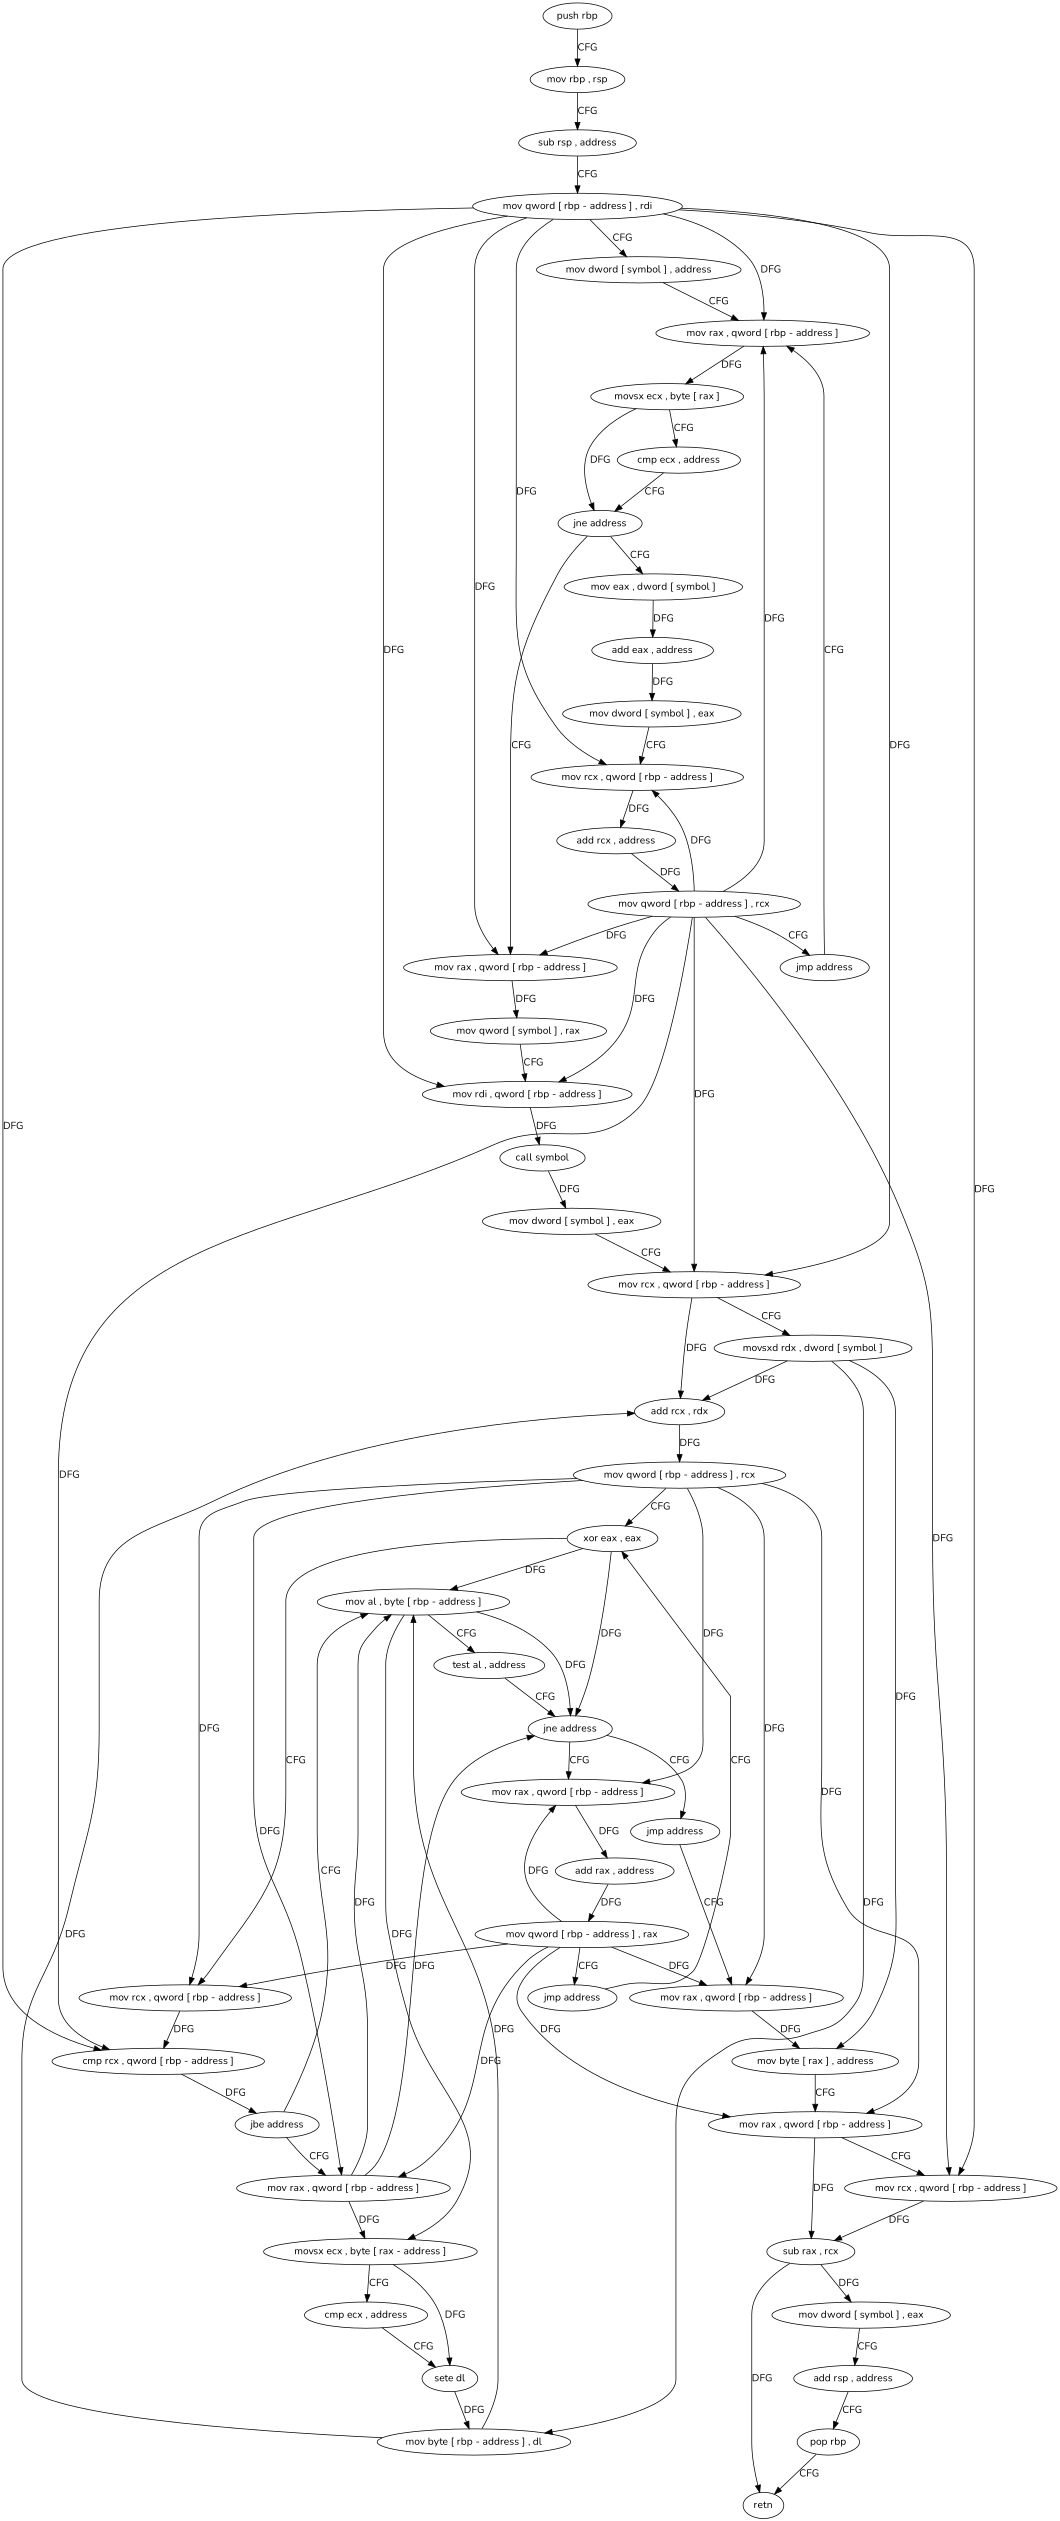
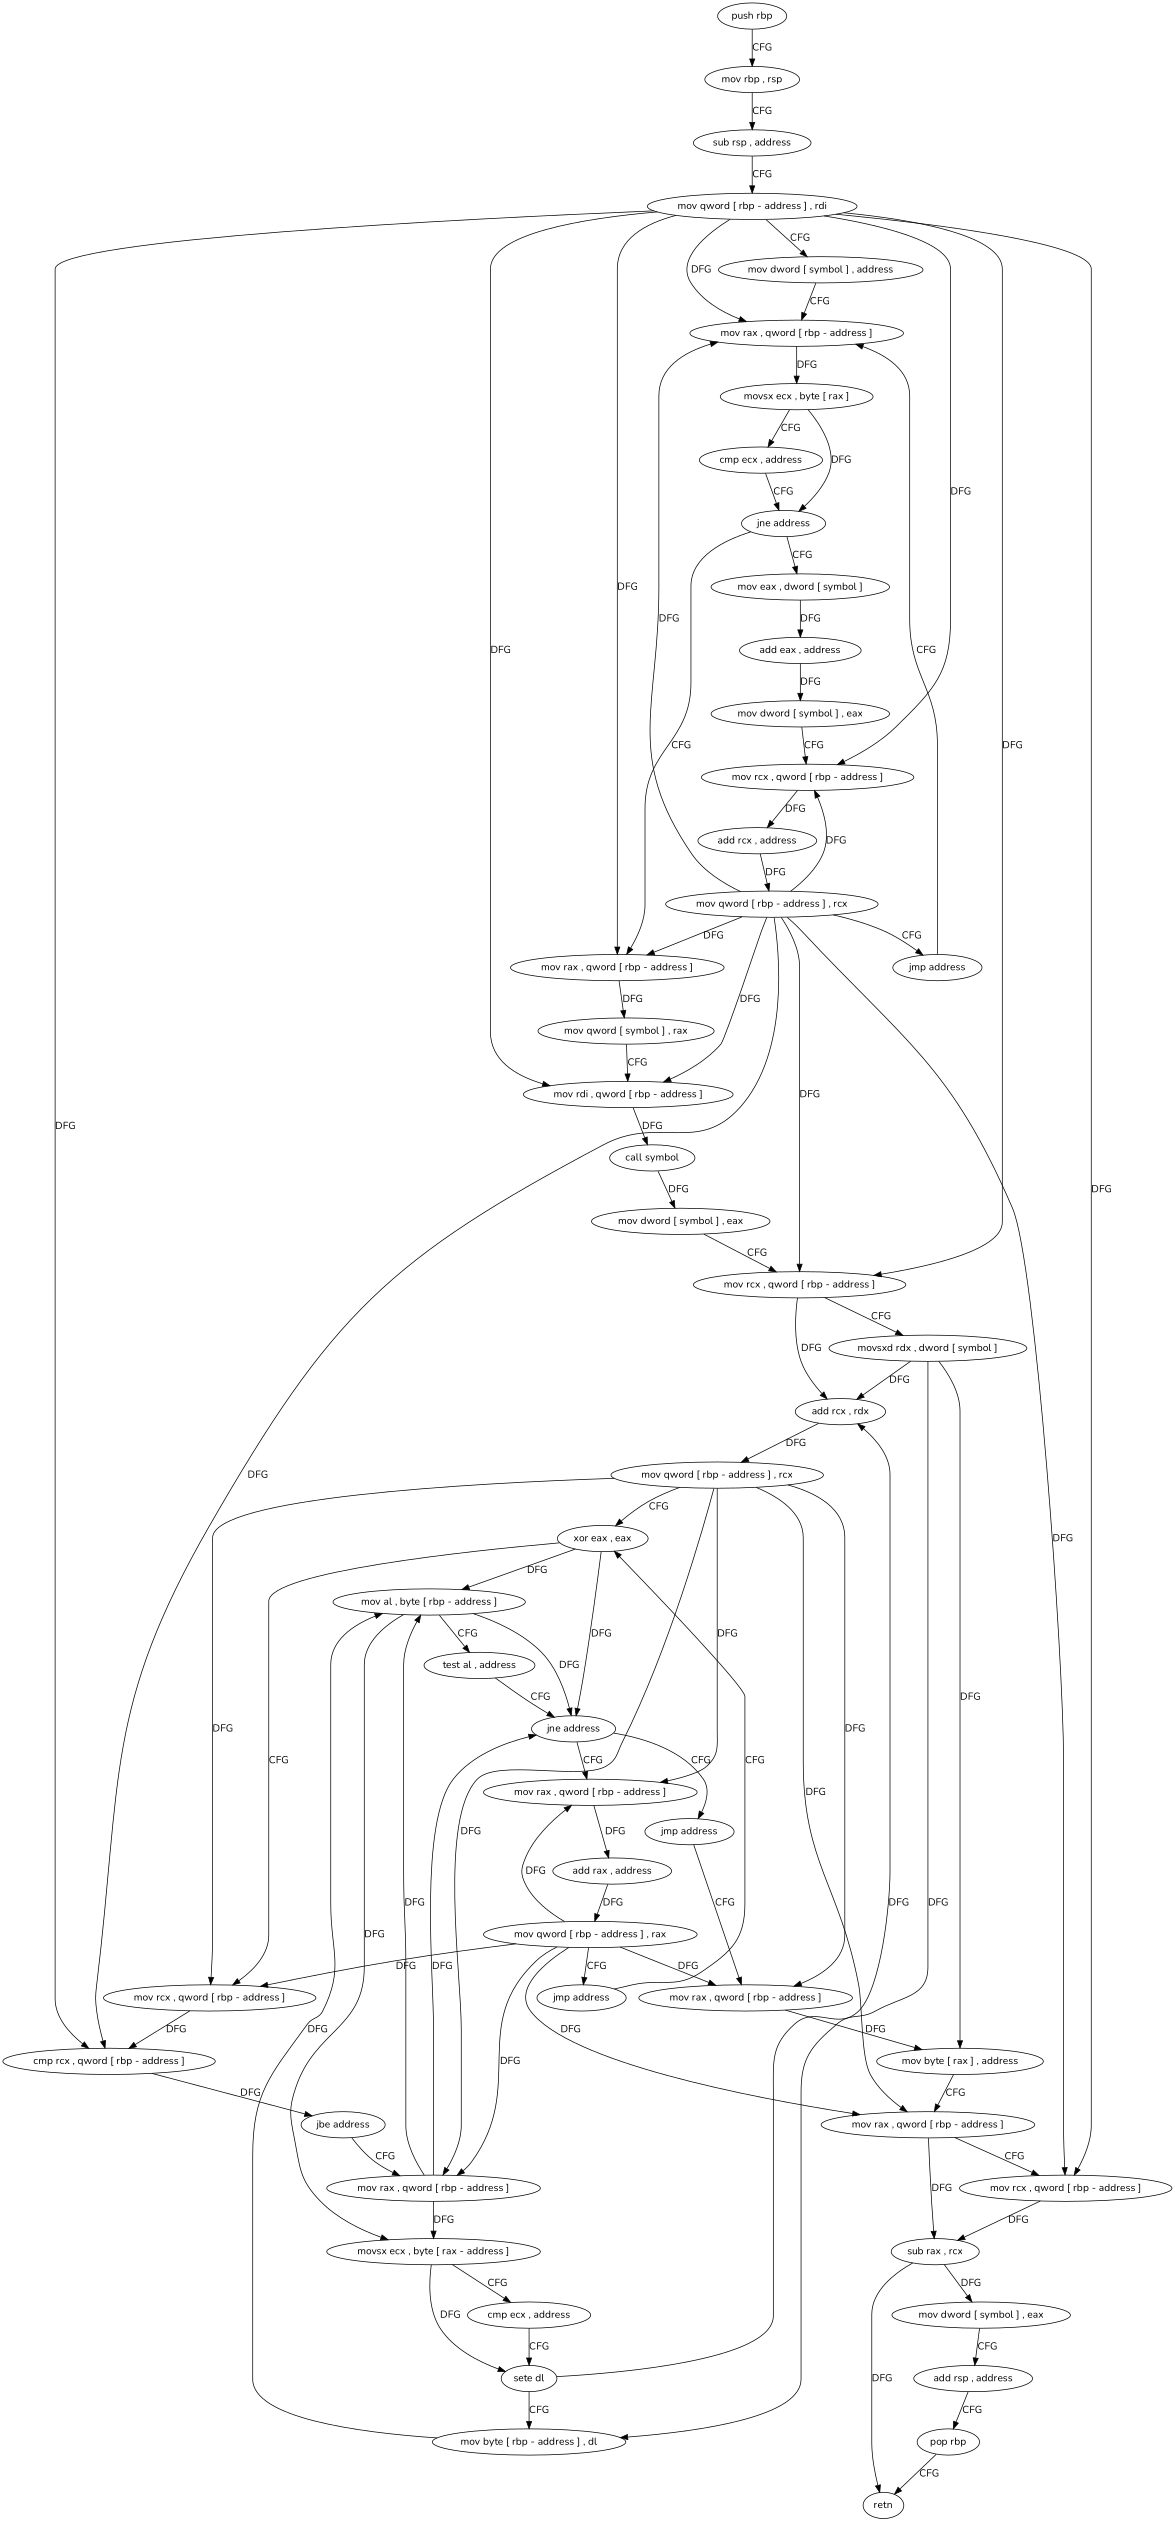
(318, 1858) -> none
(75, 1884) -> (872, 1987)
(474, 2410) -> (539, 2410)
